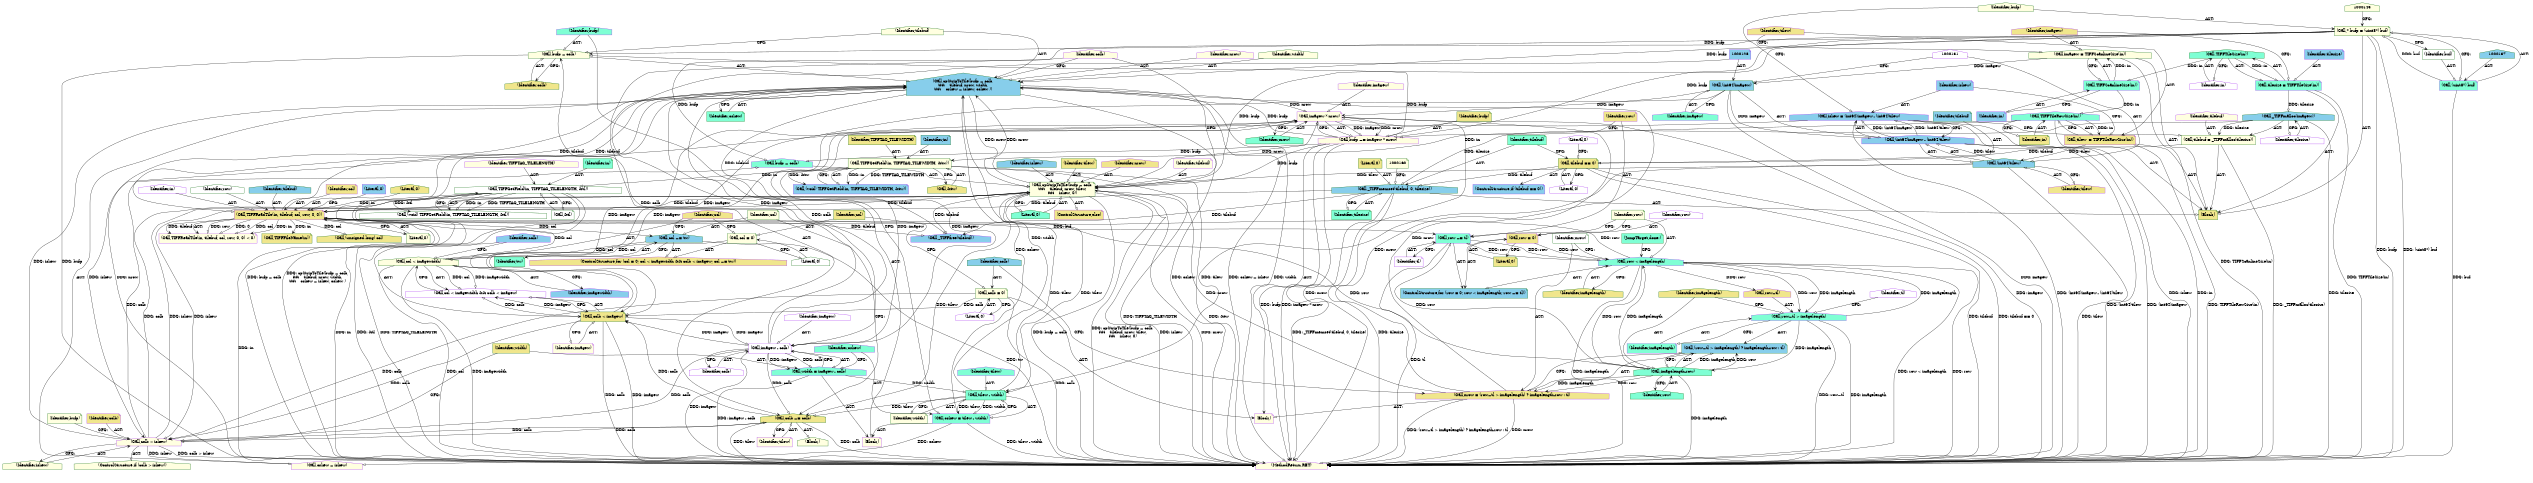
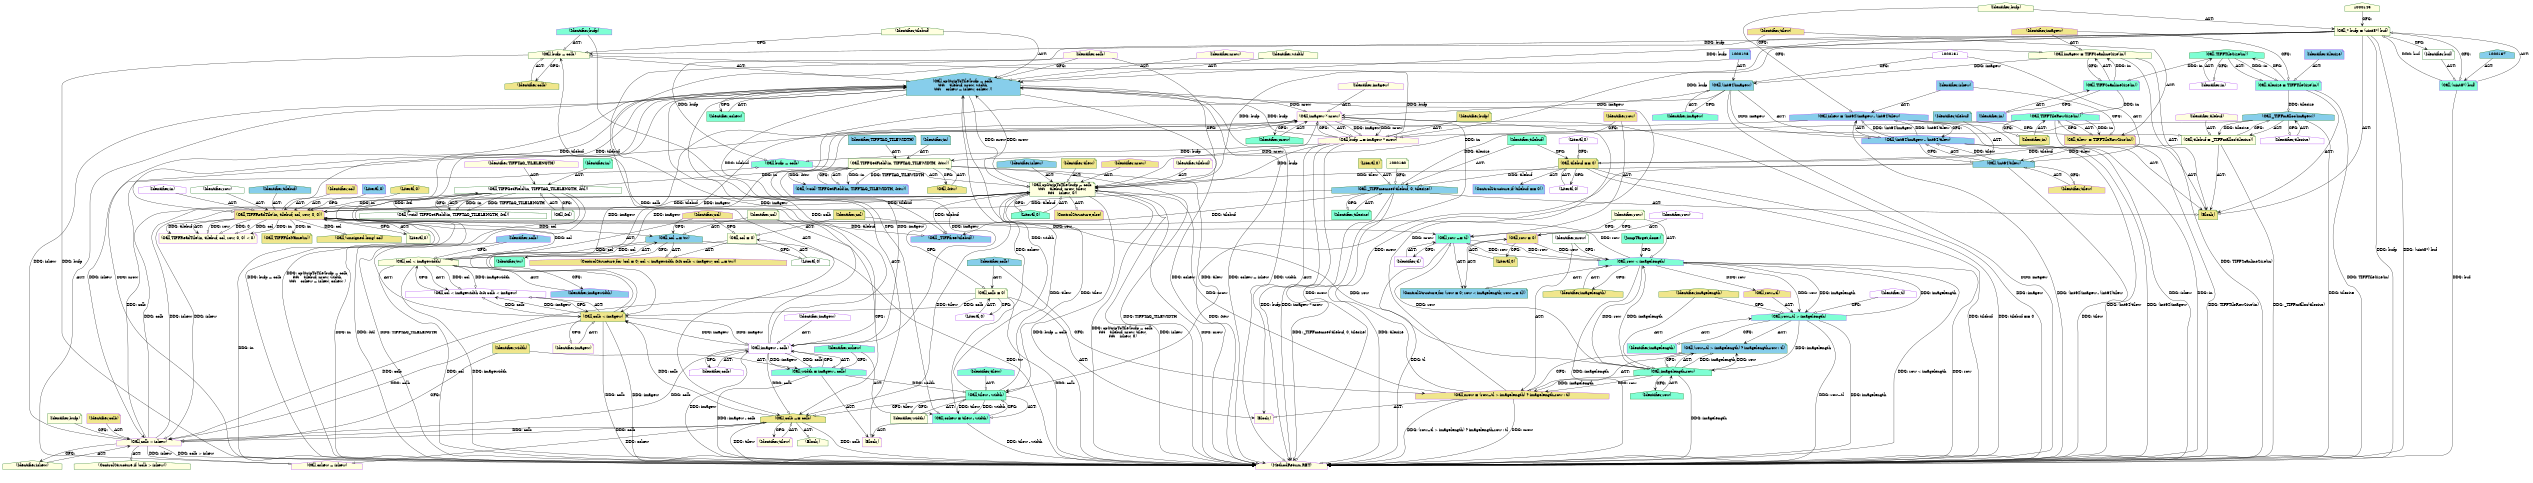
(2278, 66) -> (2278, 66)
none -> (2252, 128)
(882, 140) -> (882, 140)
(1933, 152) -> (1933, 152)
(1062, 227) -> (1062, 227)
(902, 407) -> (902, 407)
(764, 455) -> (560, 444)
